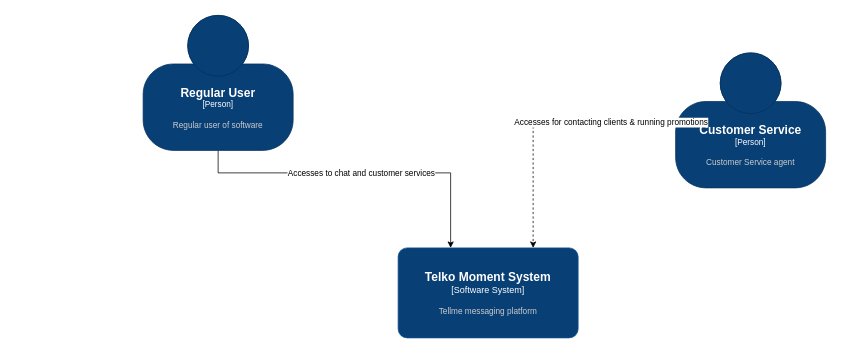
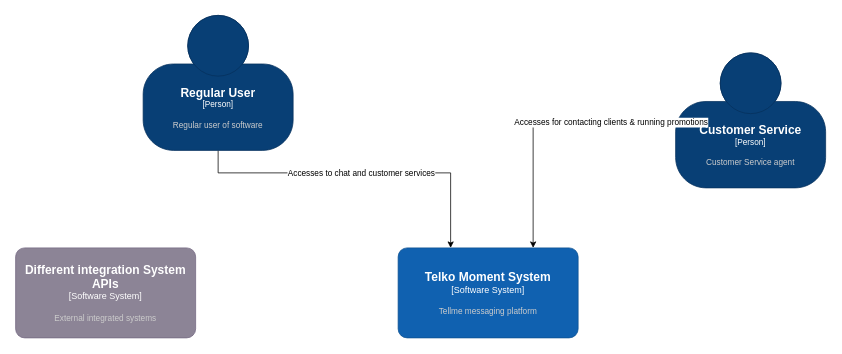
(533, 185) -> (533, 185)
none -> (105, 293)
(488, 293) -> (488, 293)
